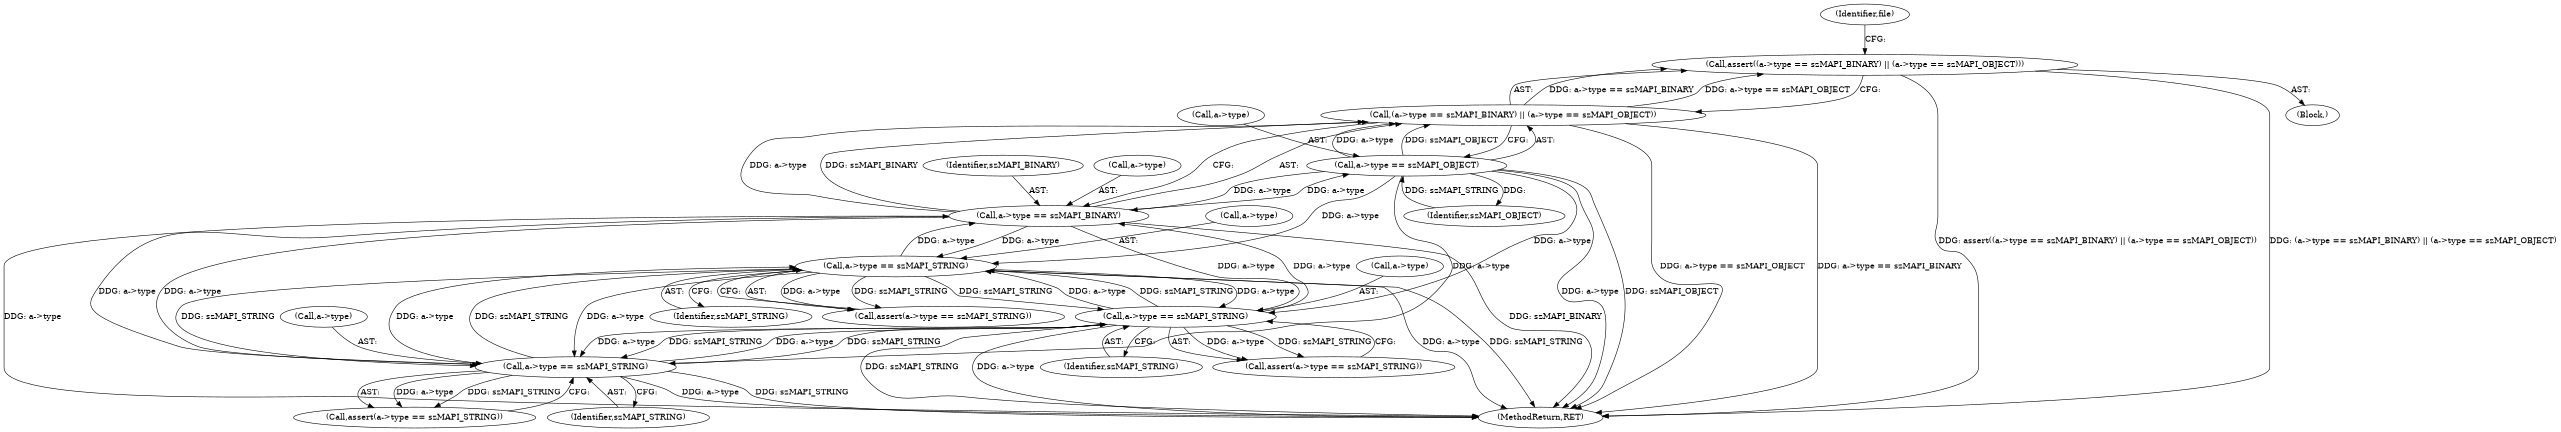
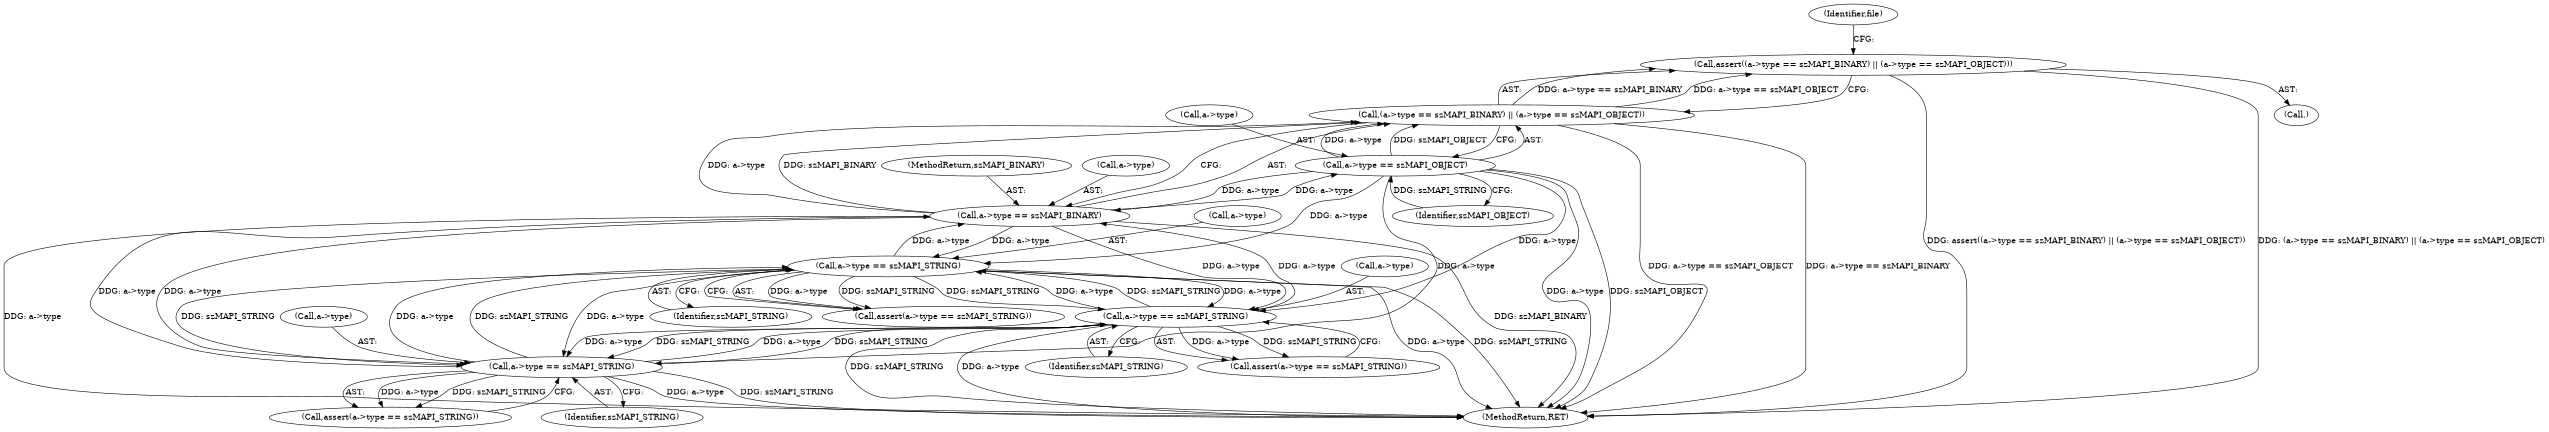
(2313, 115) -> (2296, 115)
(1003, 166) -> (976, 166)
(1516, 191) -> (1504, 191)
